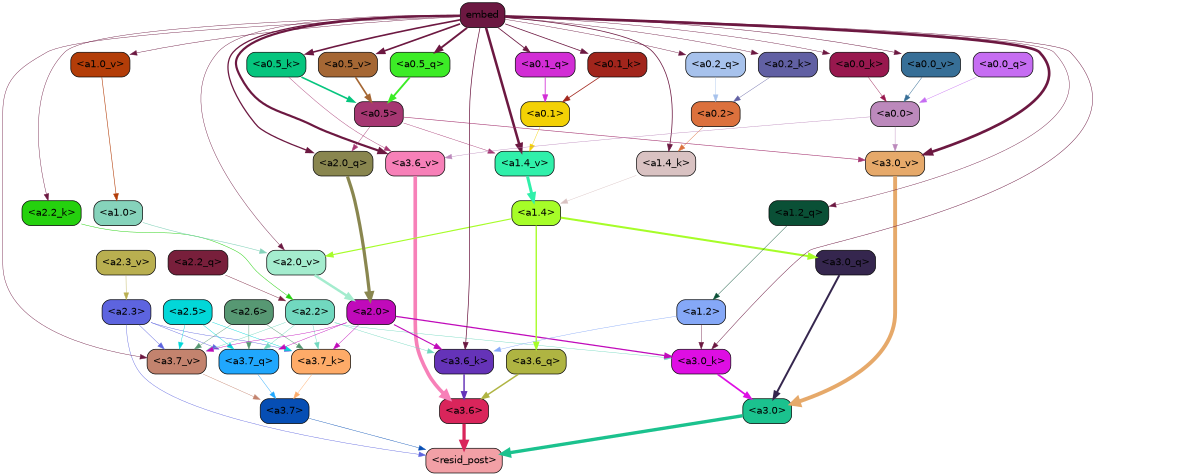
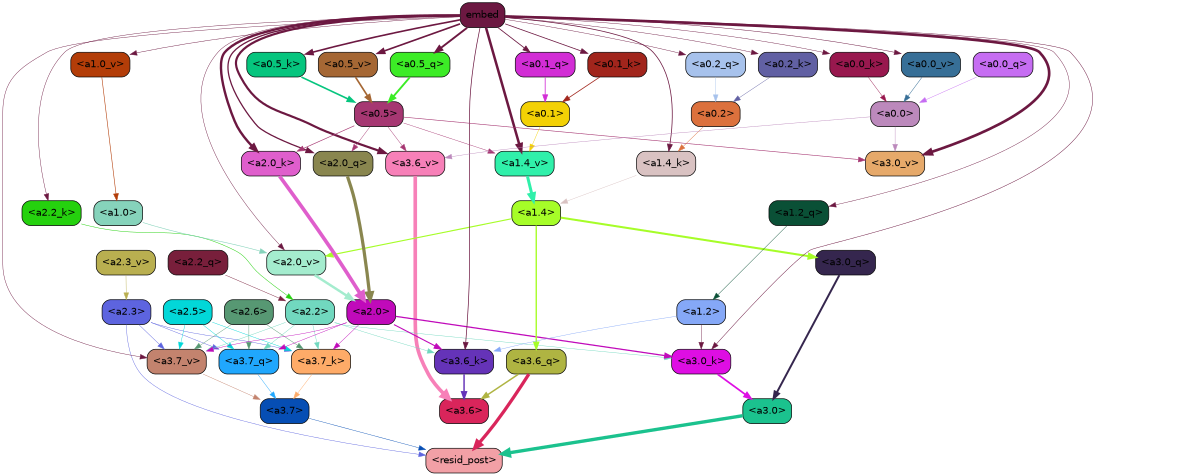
(334, 116) -> (395, 136)
none -> (271, 164)
(895, 314) -> none
(464, 433) -> (505, 409)
